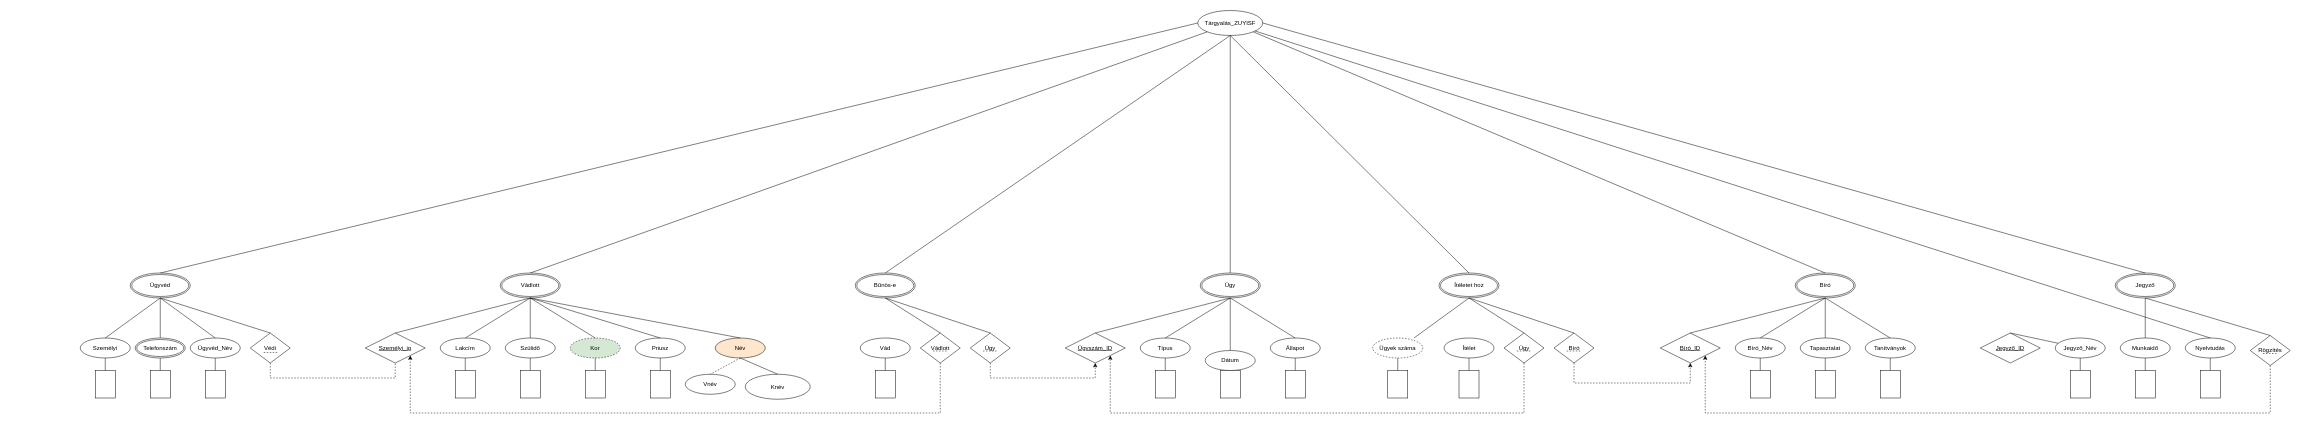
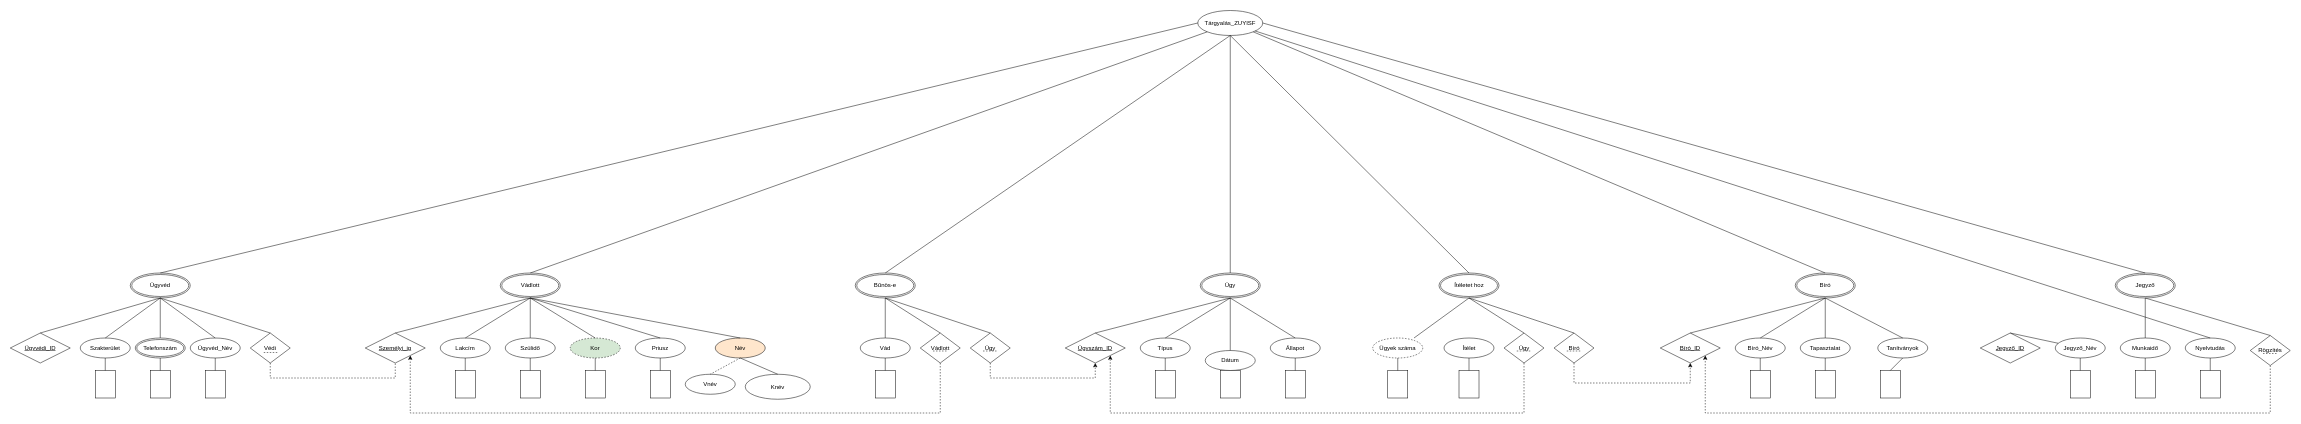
none -> (97, 316)
none -> (885, 318)
none -> (40, 348)
(105, 348) -> (105, 348)
(1890, 348) -> (1903, 348)
